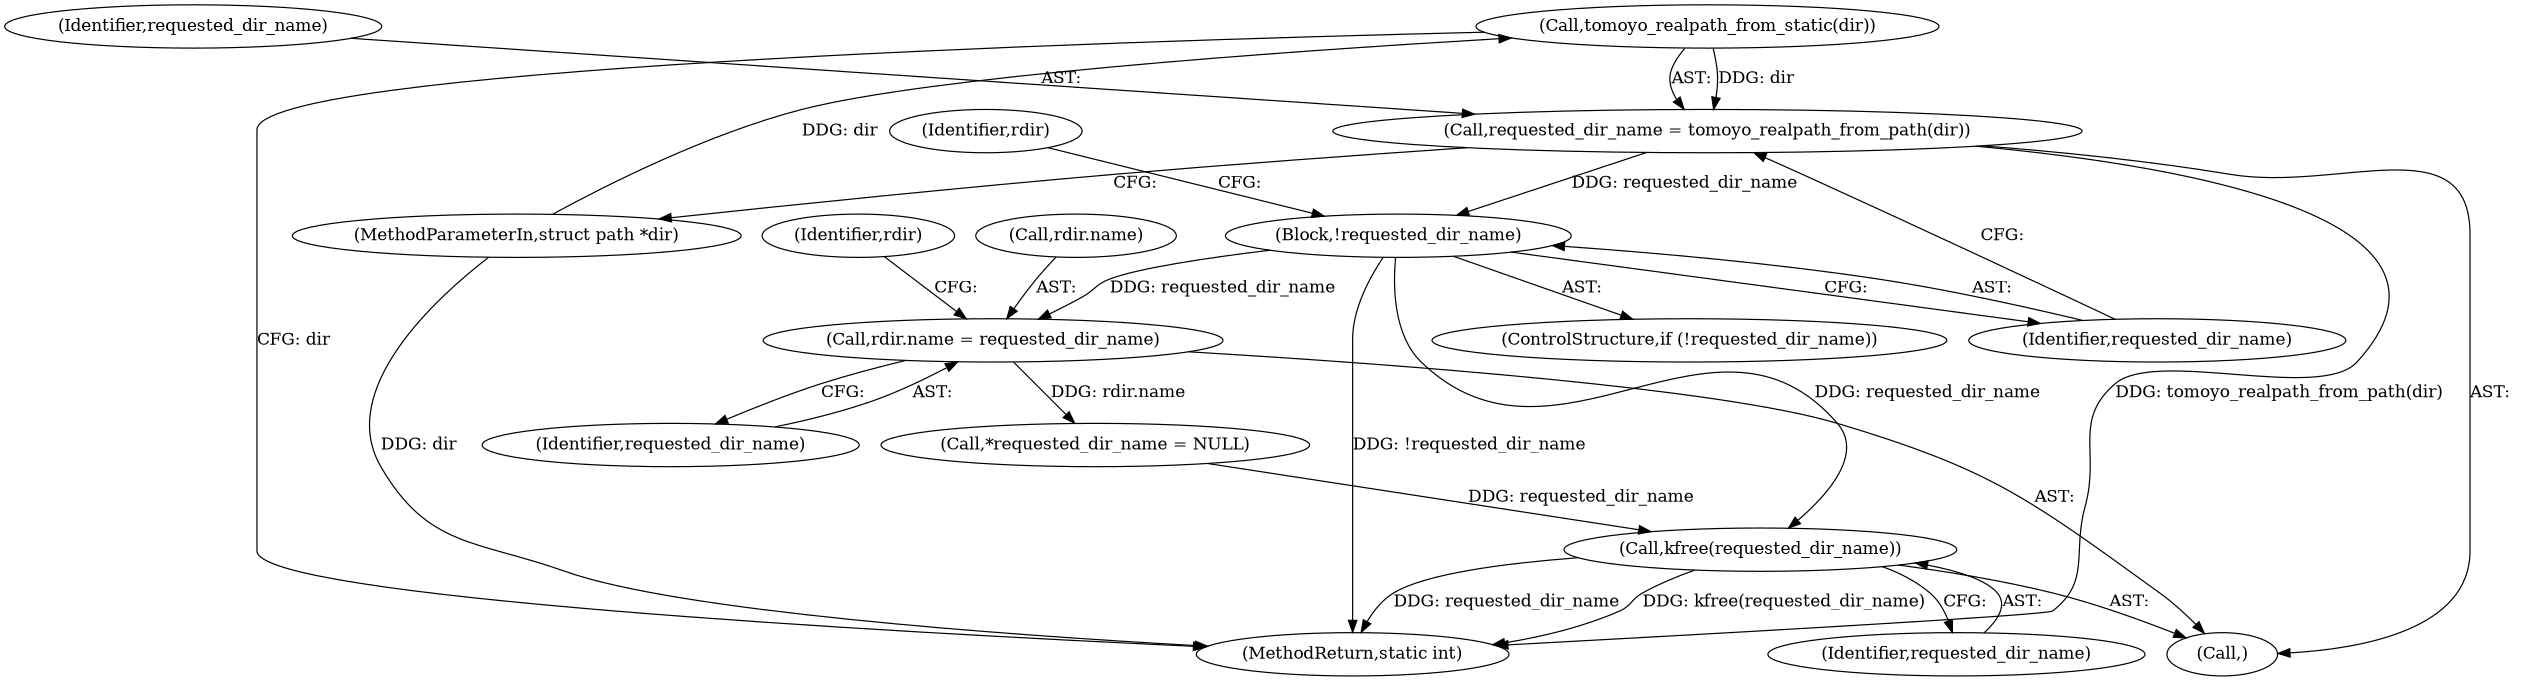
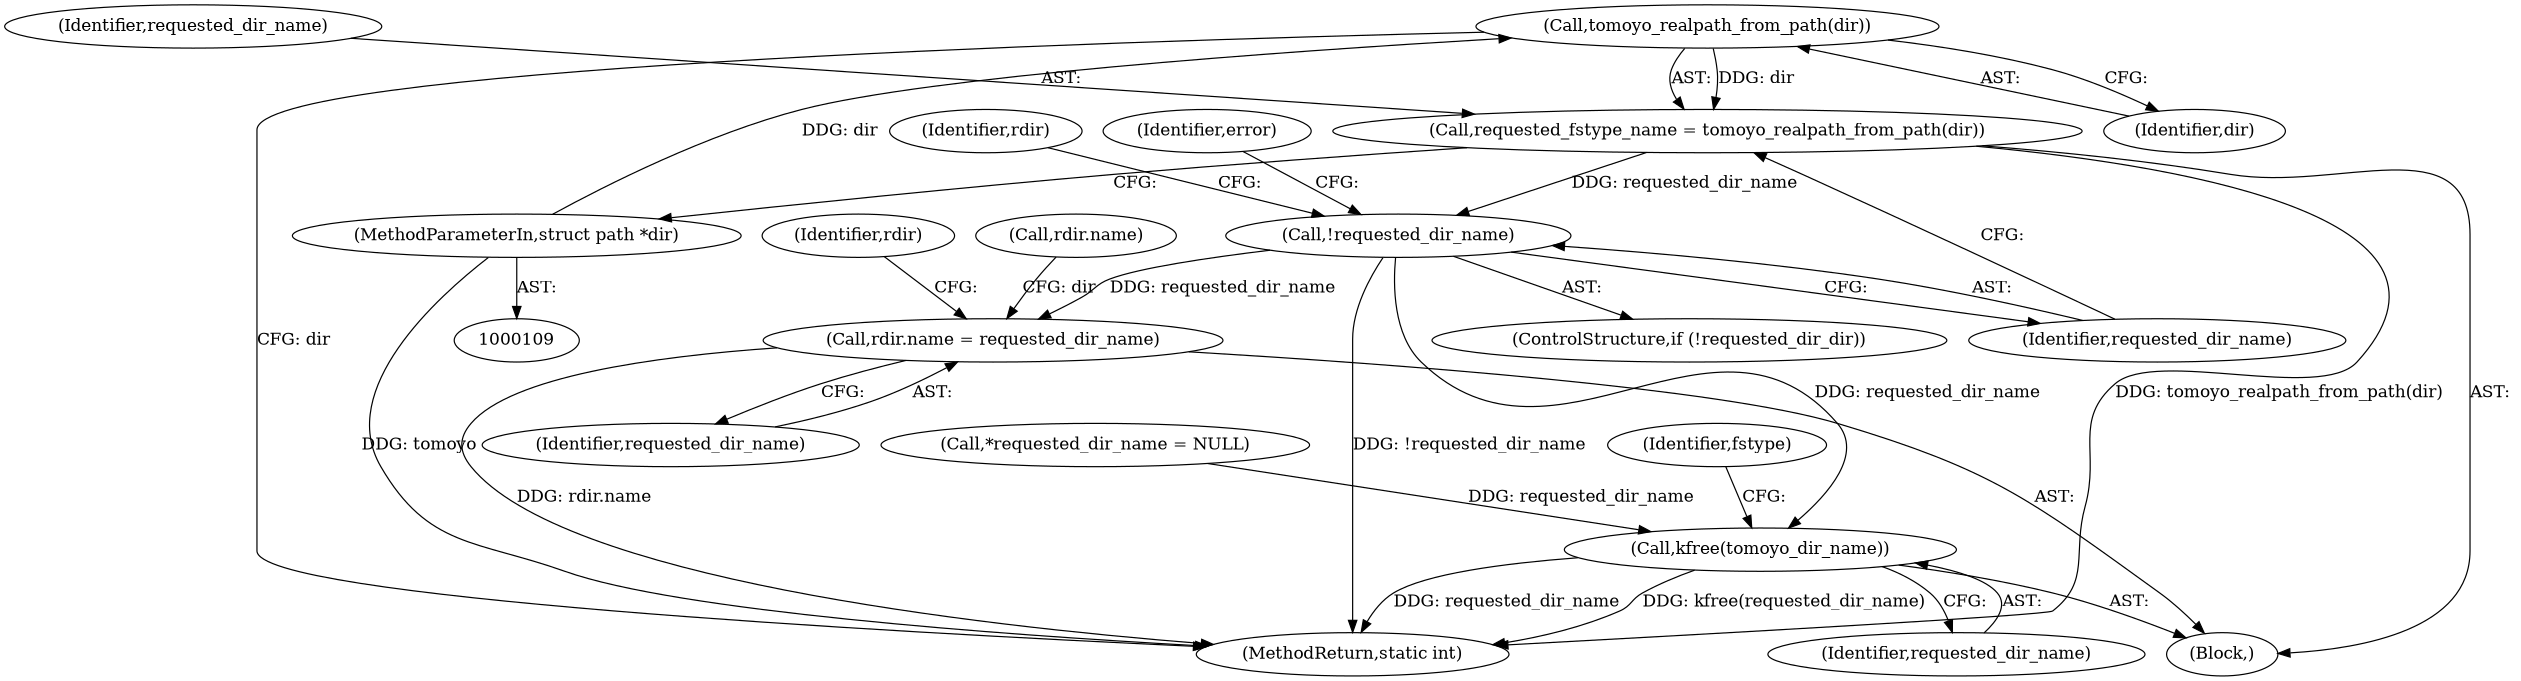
(1707, 26) -> (1707, 26)
none -> (1207, 131)
(1707, 131) -> (1707, 131)
none -> (2195, 131)
(1398, 236) -> (1398, 236)
(1059, 288) -> (1059, 288)
none -> (517, 340)
(1689, 340) -> (1689, 340)
(1040, 388) -> (644, 555)
(419, 445) -> (419, 445)
none -> (1717, 445)
(1760, 550) -> (1760, 550)
(2222, 654) -> (2222, 654)
